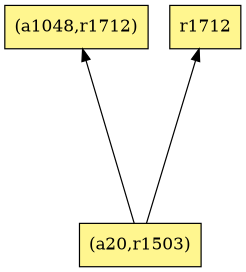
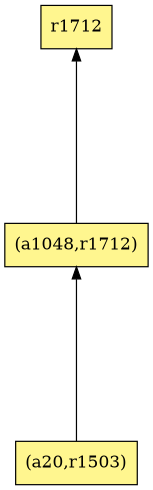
(171, 142) -> (76, 142)
